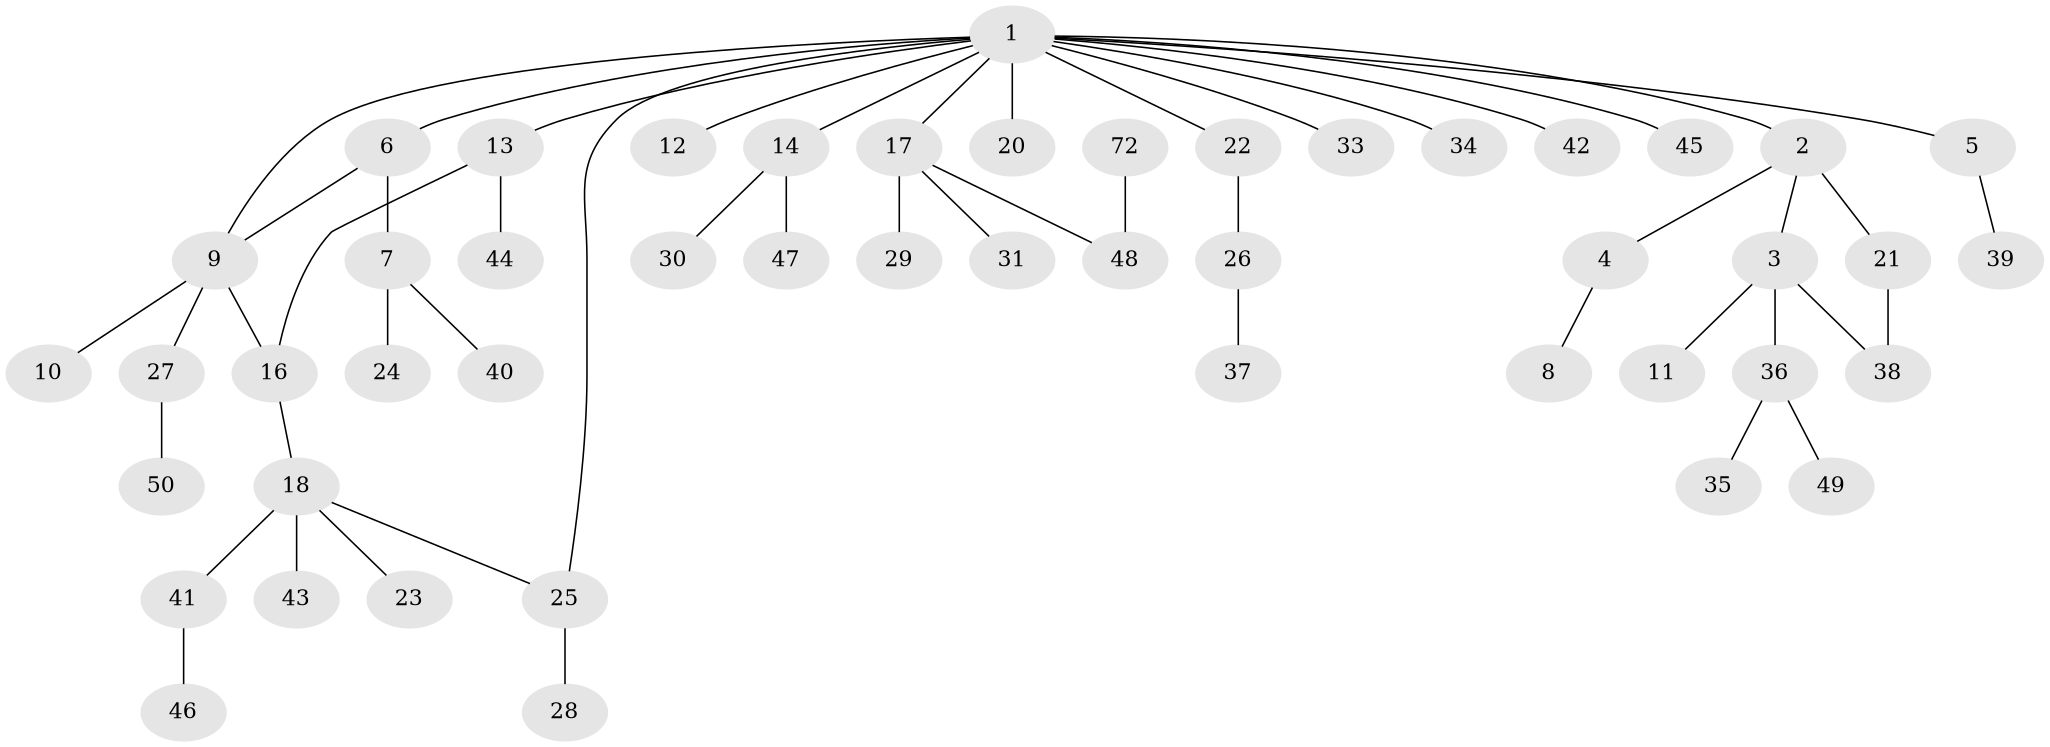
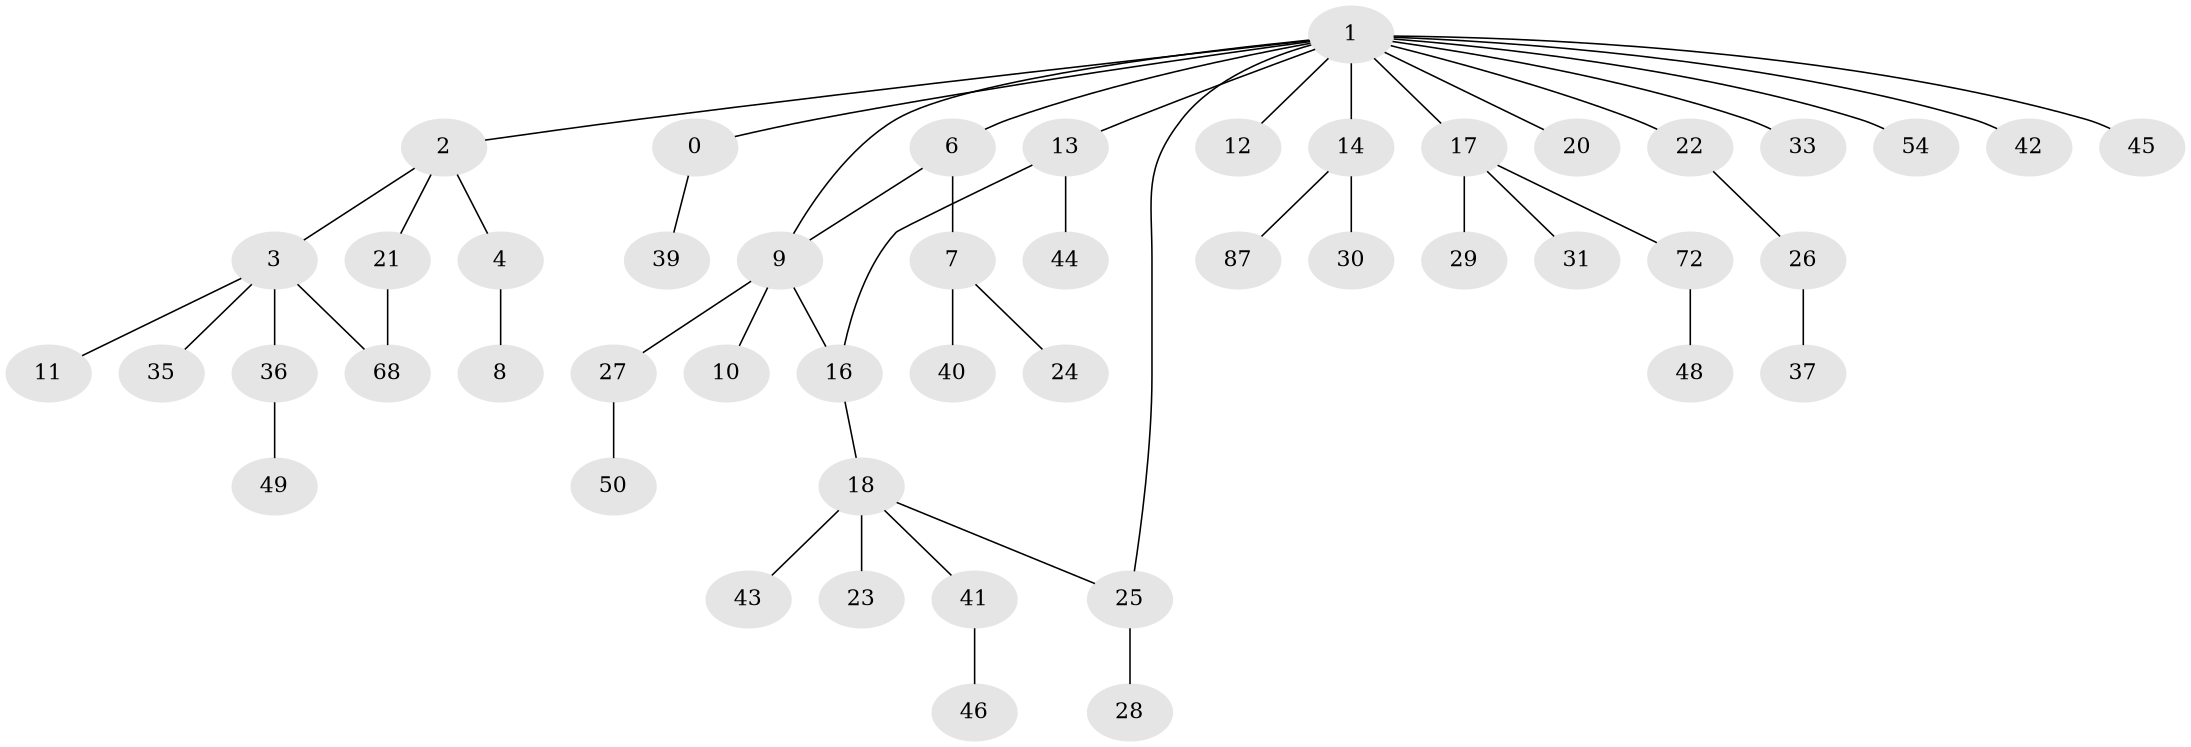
(1464, 148) -> (1916, 148)
(1973, 148) -> (695, 148)
(1012, 204) -> (1577, 204)
(786, 261) -> (1238, 261)
(1888, 374) -> (388, 374)
(1747, 430) -> (218, 317)
